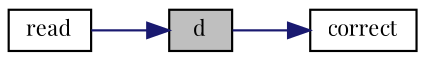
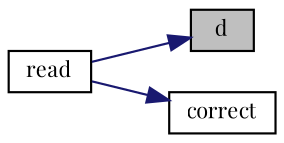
(260, 30) -> (120, 88)
